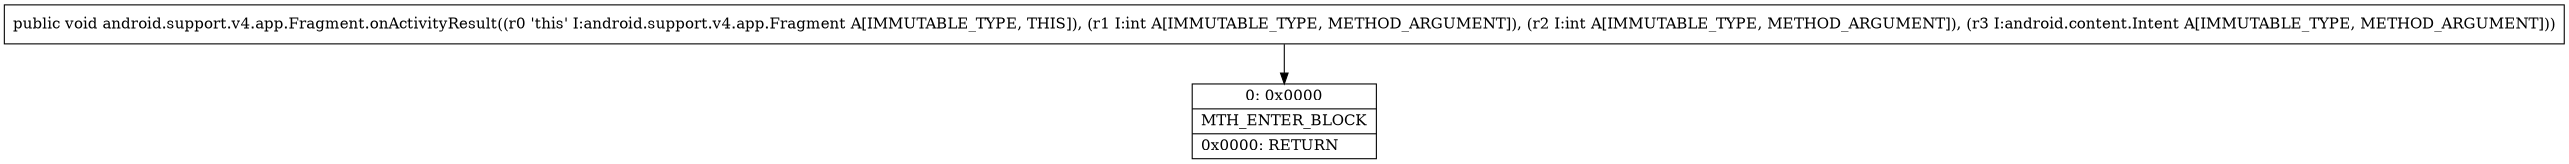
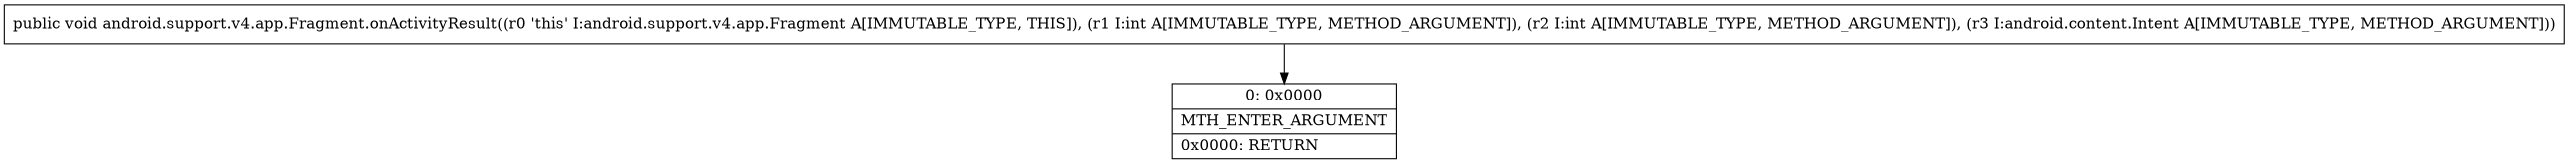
(1284, 121) -> (1284, 121)
